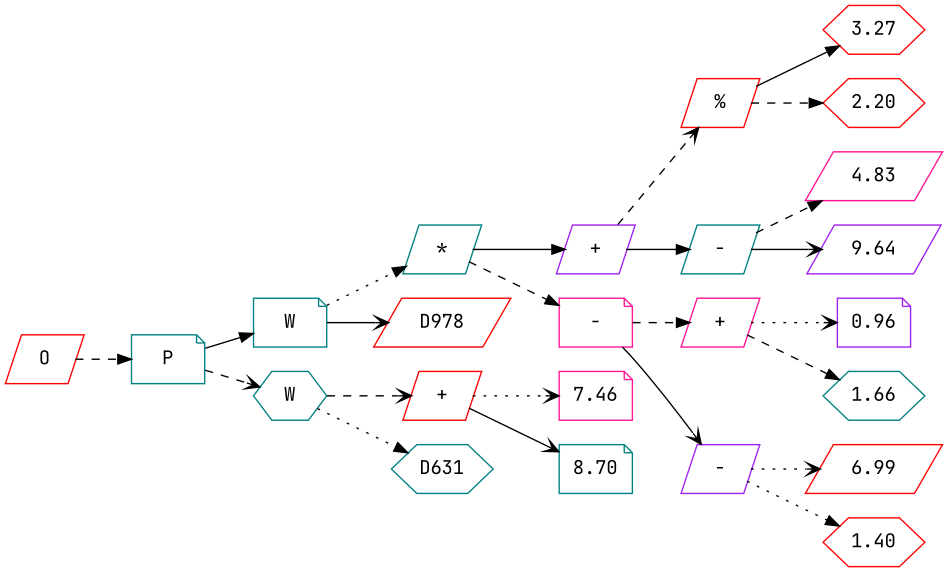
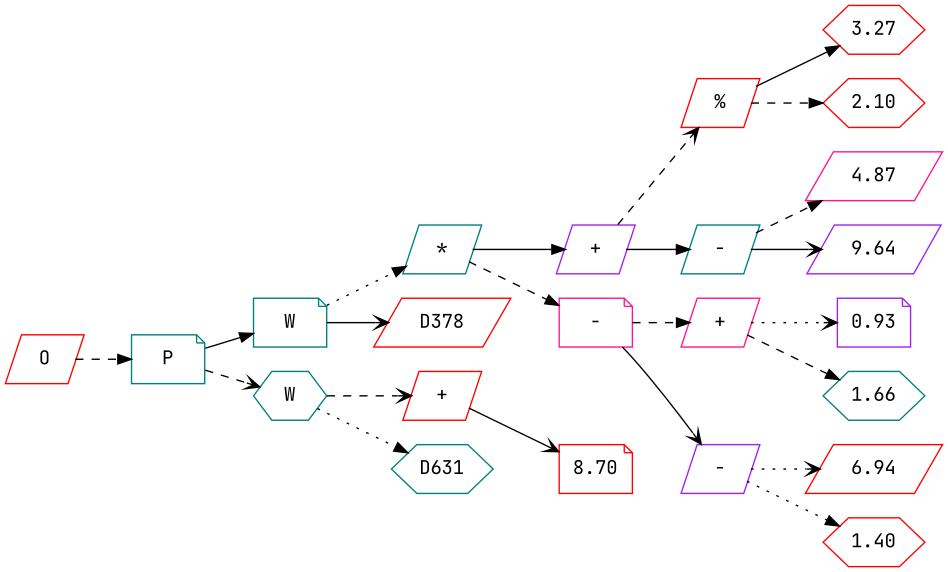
(874, 103) -> (874, 103)
(874, 176) -> (874, 176)
(442, 323) -> (442, 323)
(874, 323) -> (874, 323)
(596, 396) -> none
(596, 469) -> (596, 469)
(874, 469) -> (874, 469)
